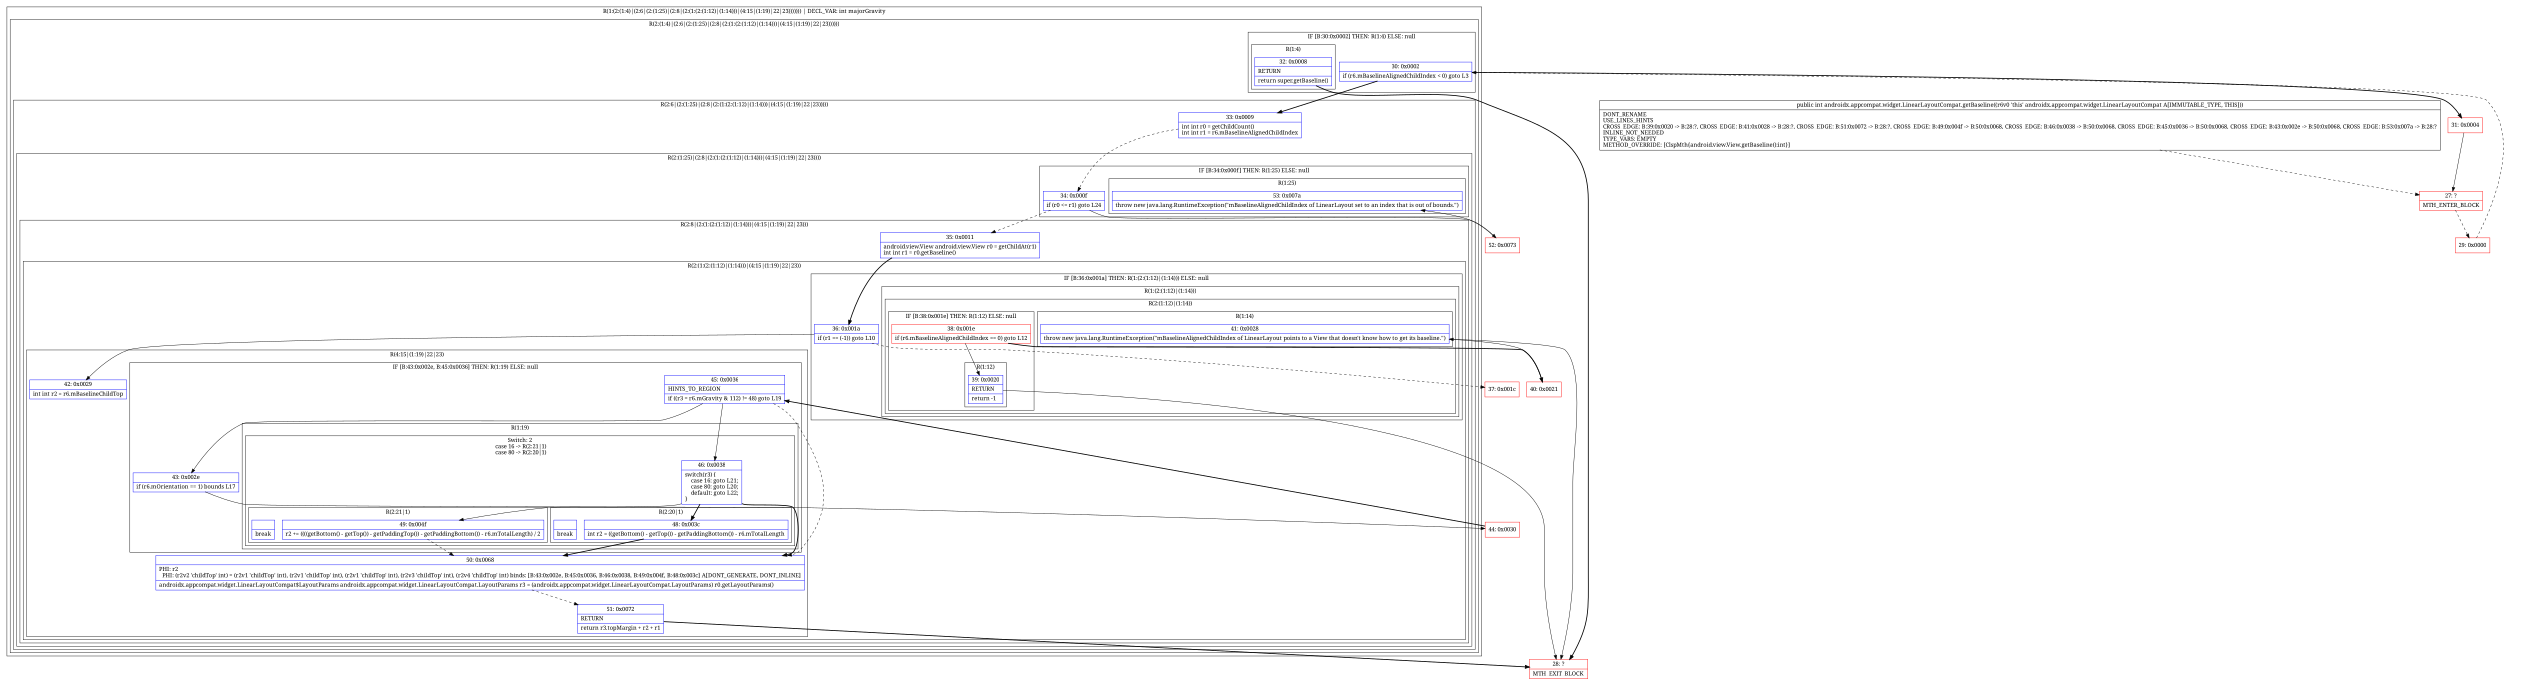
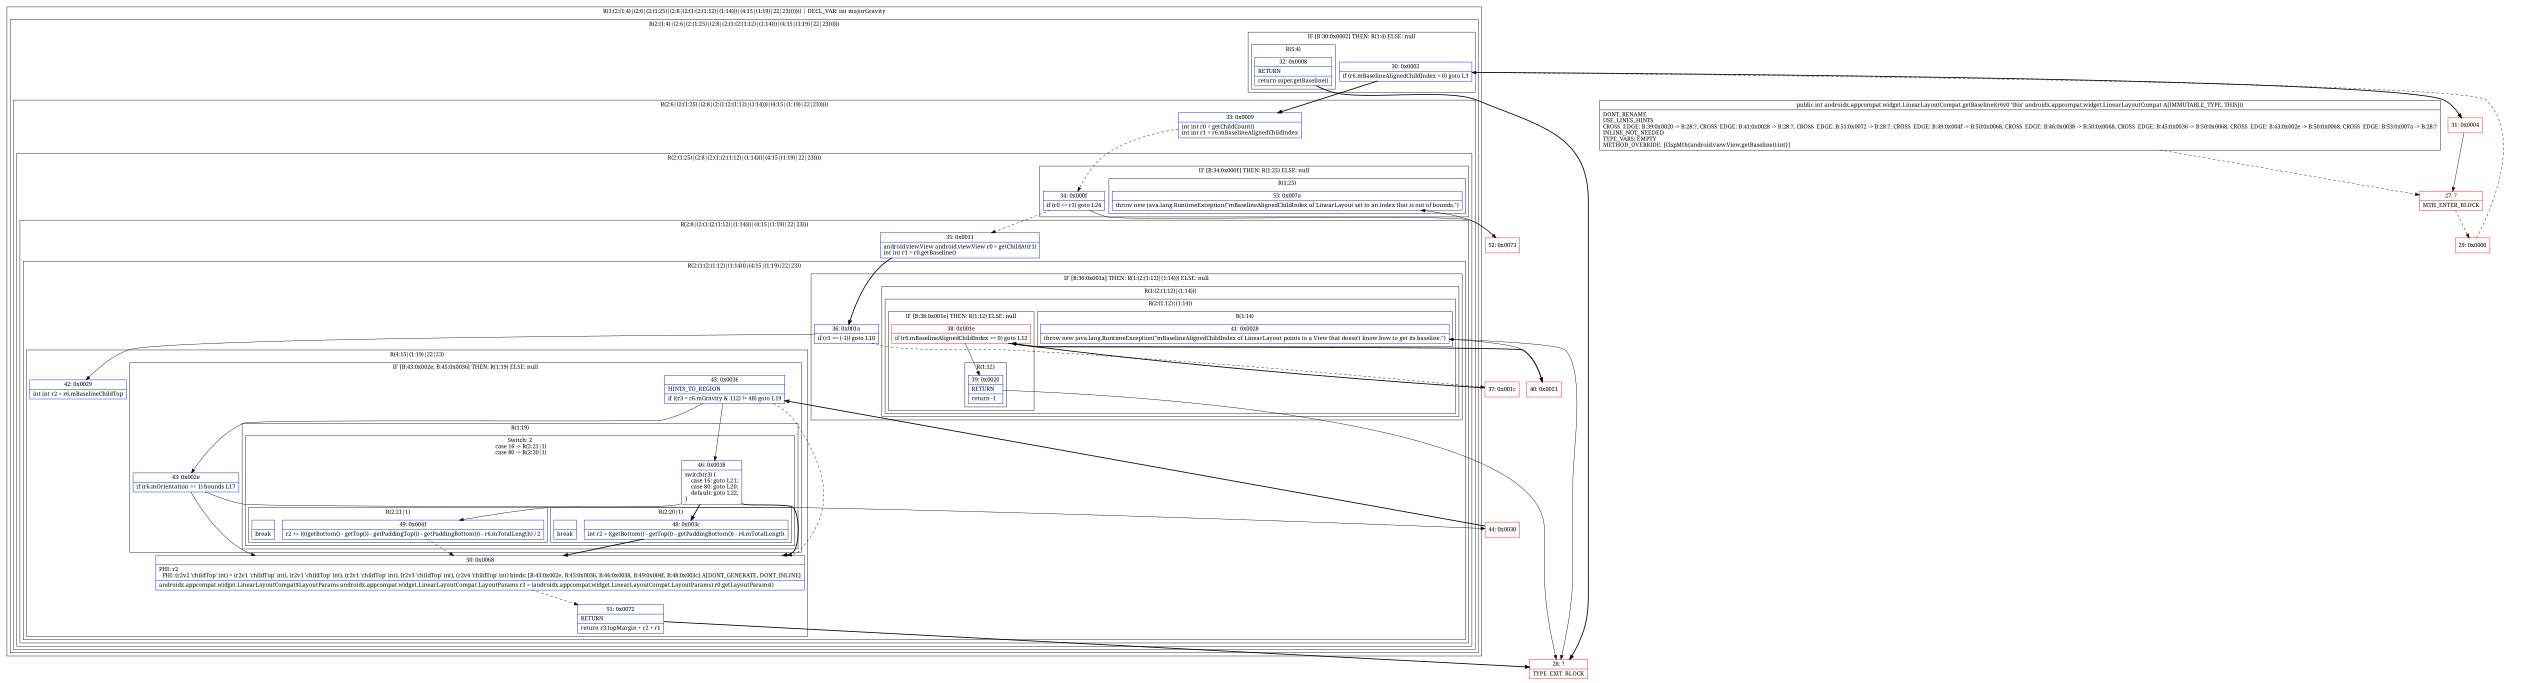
(1293, 49) -> (1293, 49)
none -> (1250, 370)
none -> (216, 528)
(1558, 674) -> (1559, 674)
